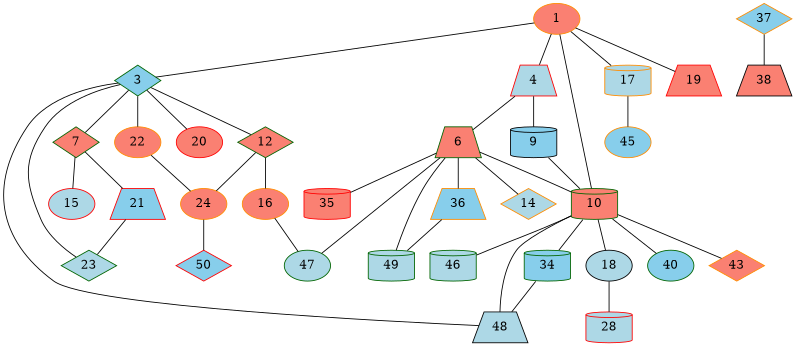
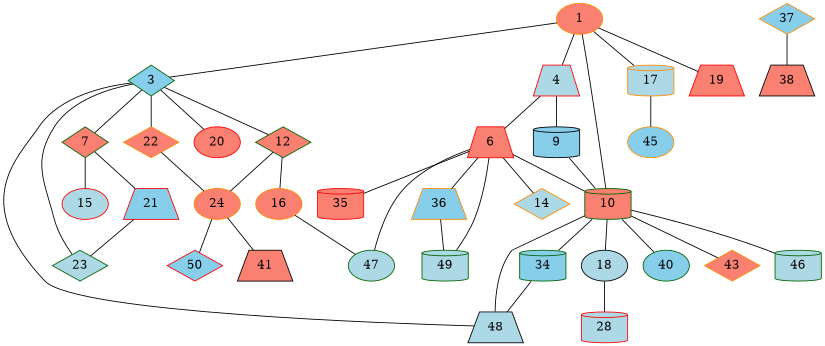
(138, 142) -> (151, 142)
(458, 142) -> (491, 142)
none -> (265, 266)
